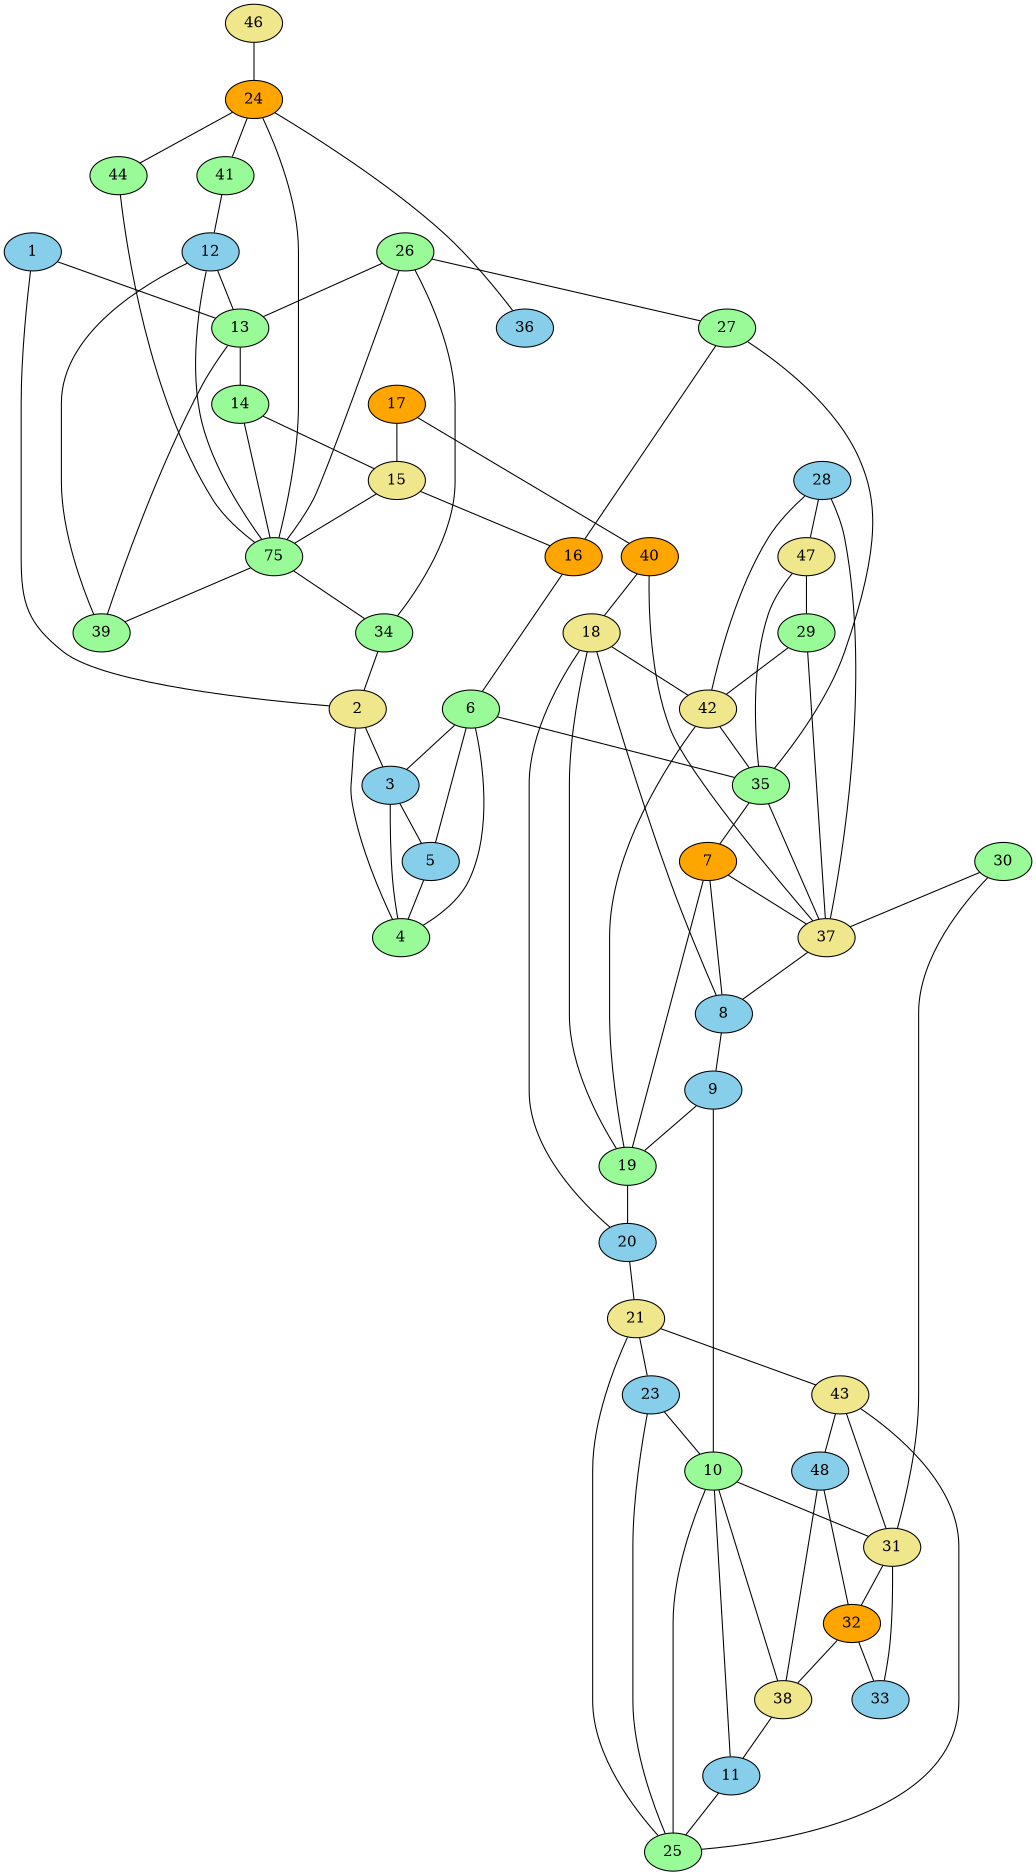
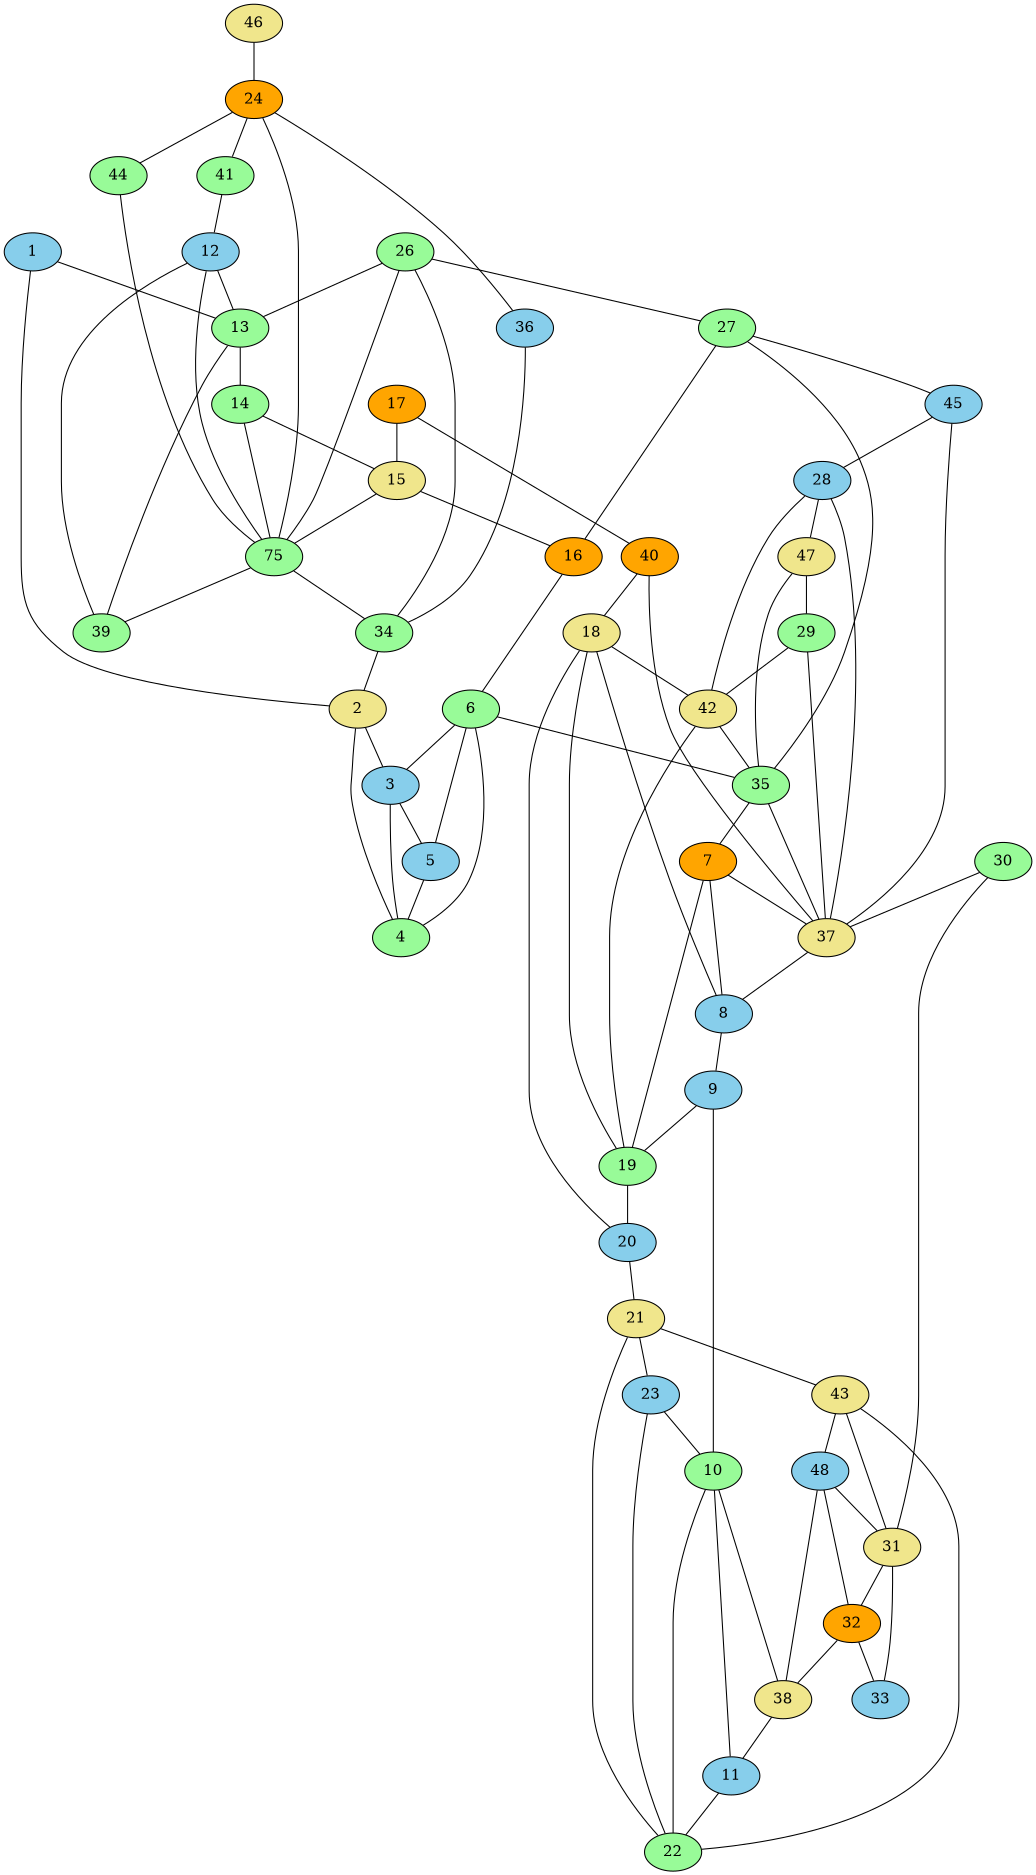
none -> (954, 404)
none -> (504, 503)
(803, 1509) -> (856, 1509)
(673, 1852) -> (673, 1852)
